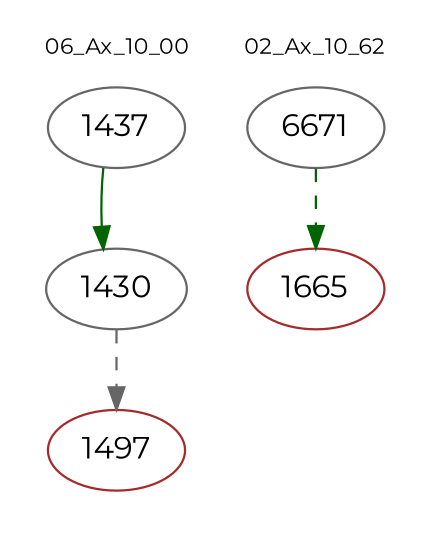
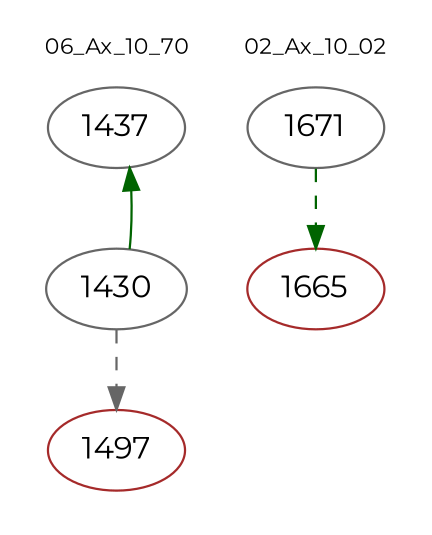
(118, 48) -> (118, 48)
(316, 48) -> (316, 48)
(316, 128) -> (316, 128)
(102, 197) -> (131, 220)
